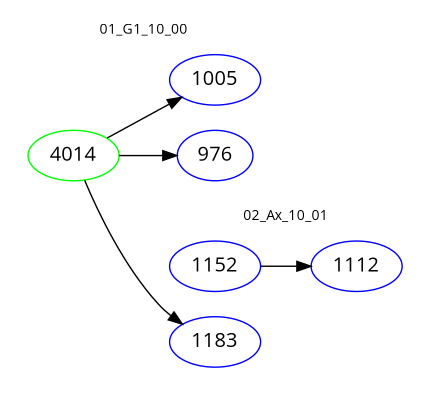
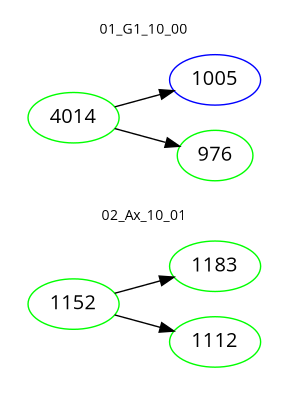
(215, 156) -> (215, 156)
(121, 253) -> (138, 287)
(215, 266) -> (74, 304)
(357, 266) -> (215, 342)
(215, 342) -> (215, 266)
